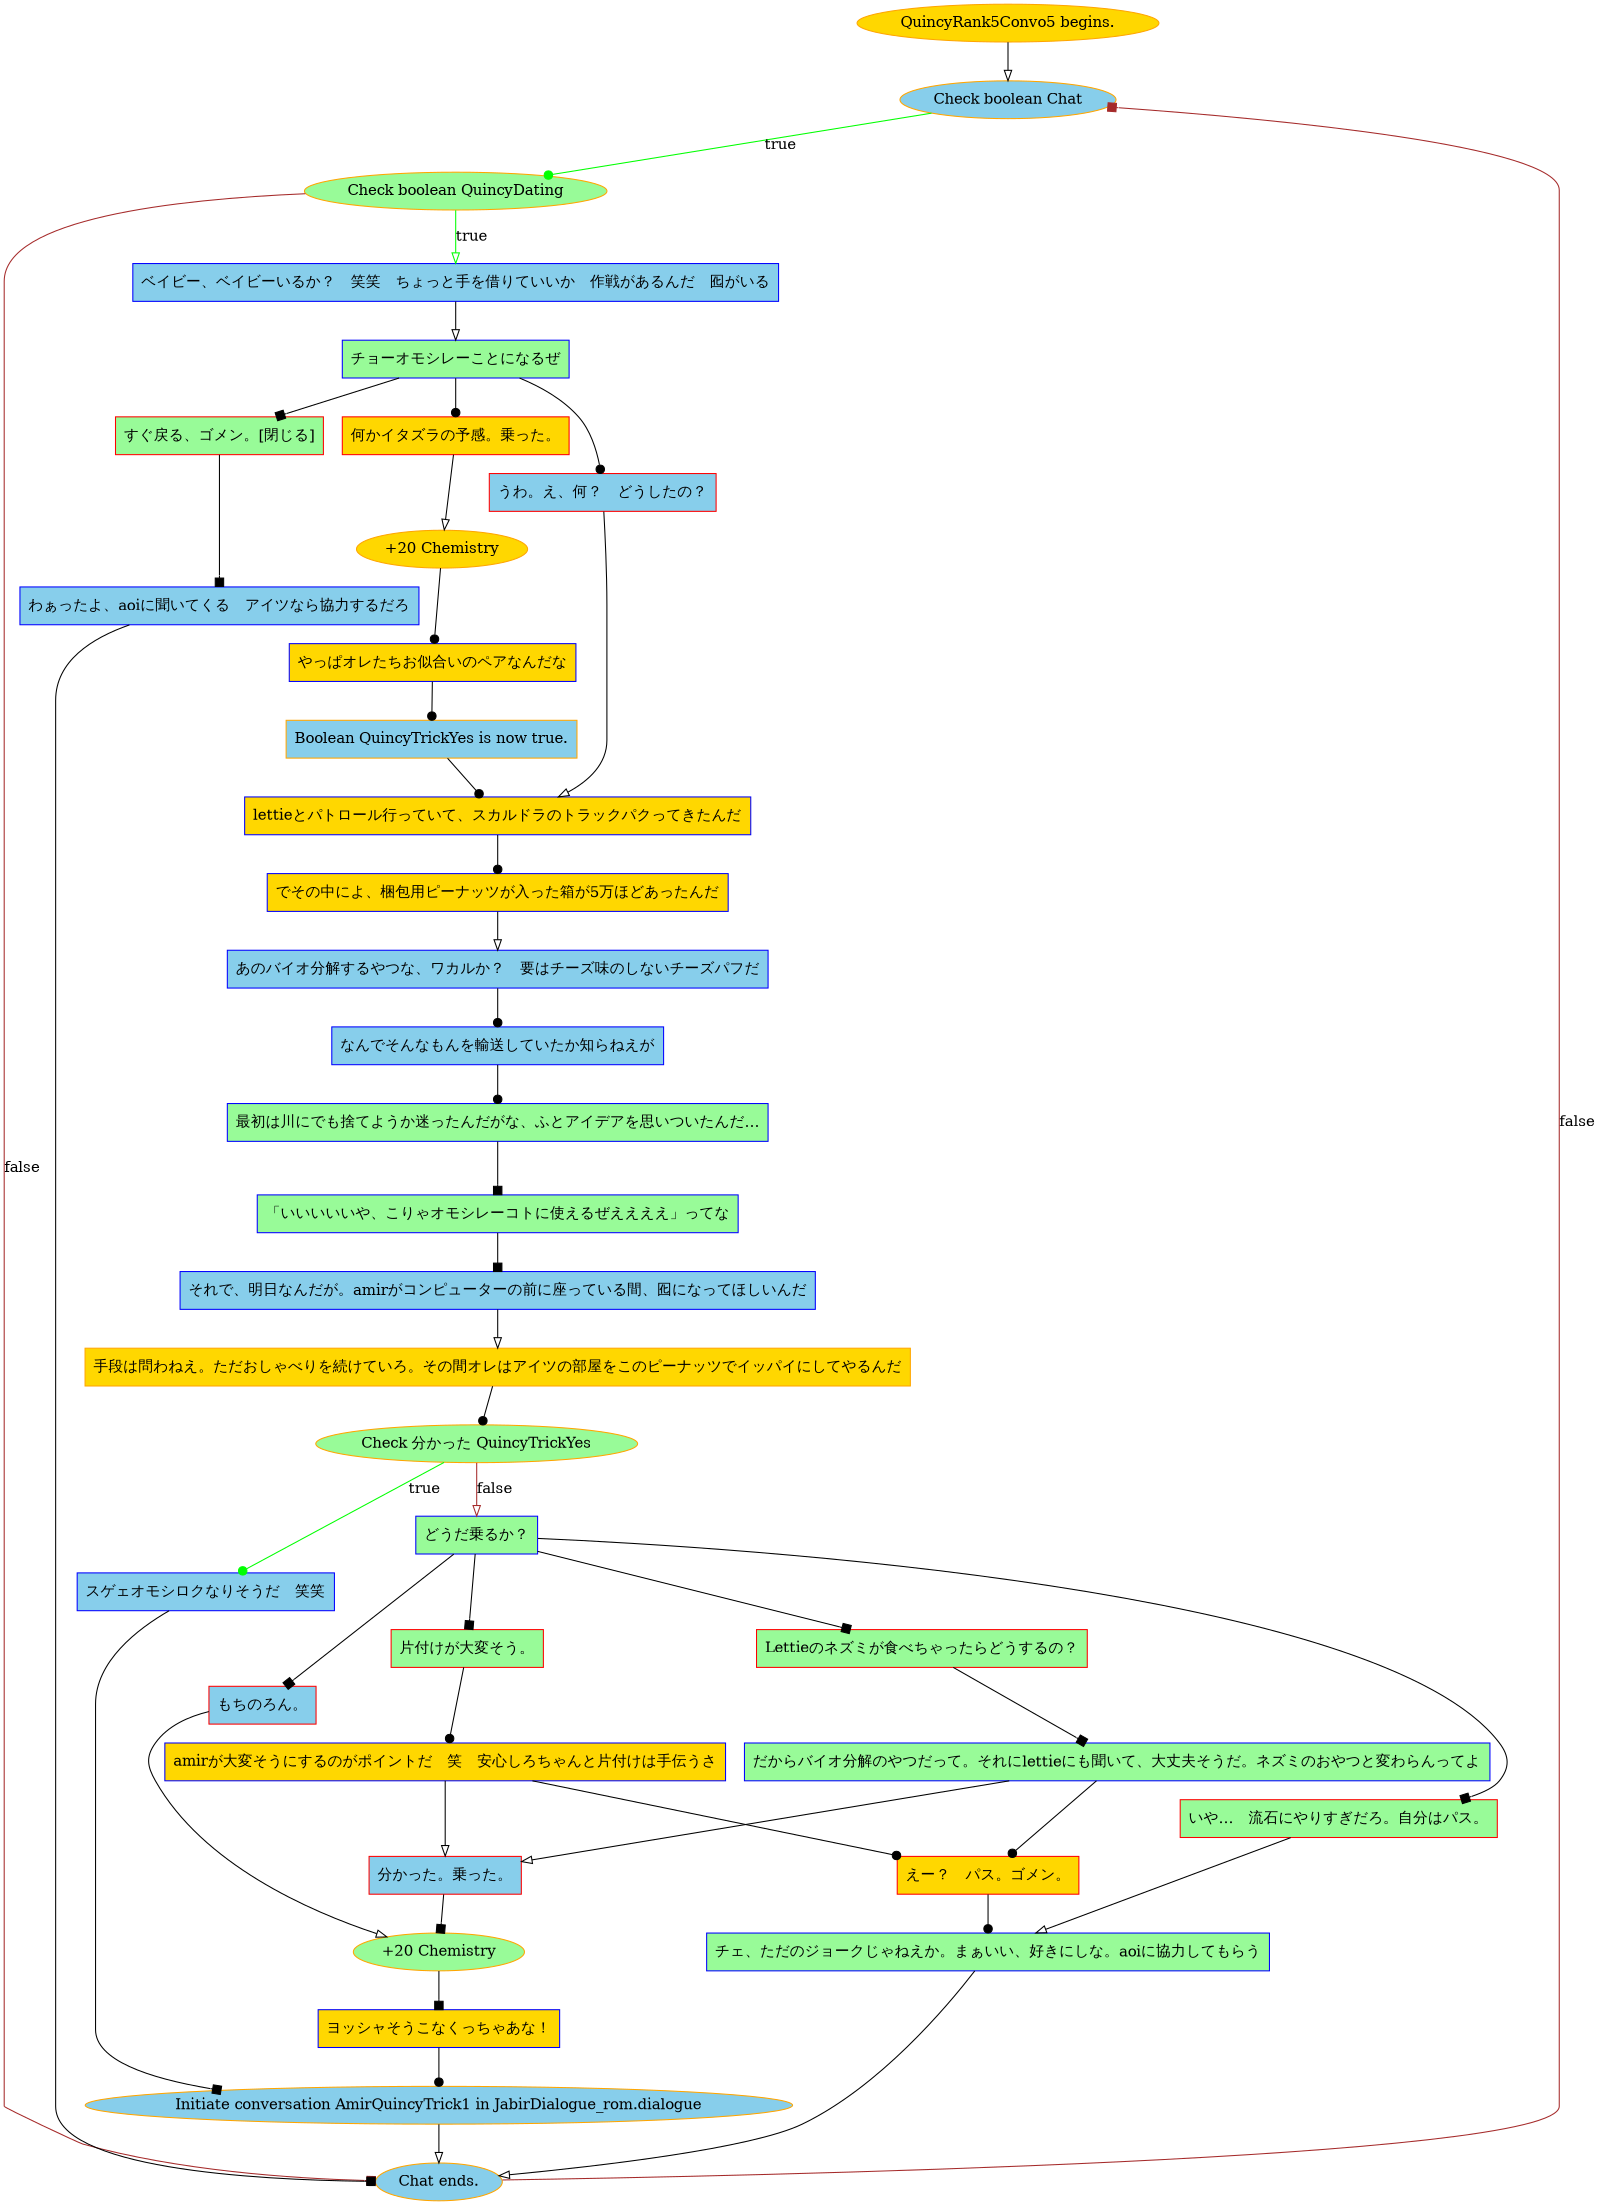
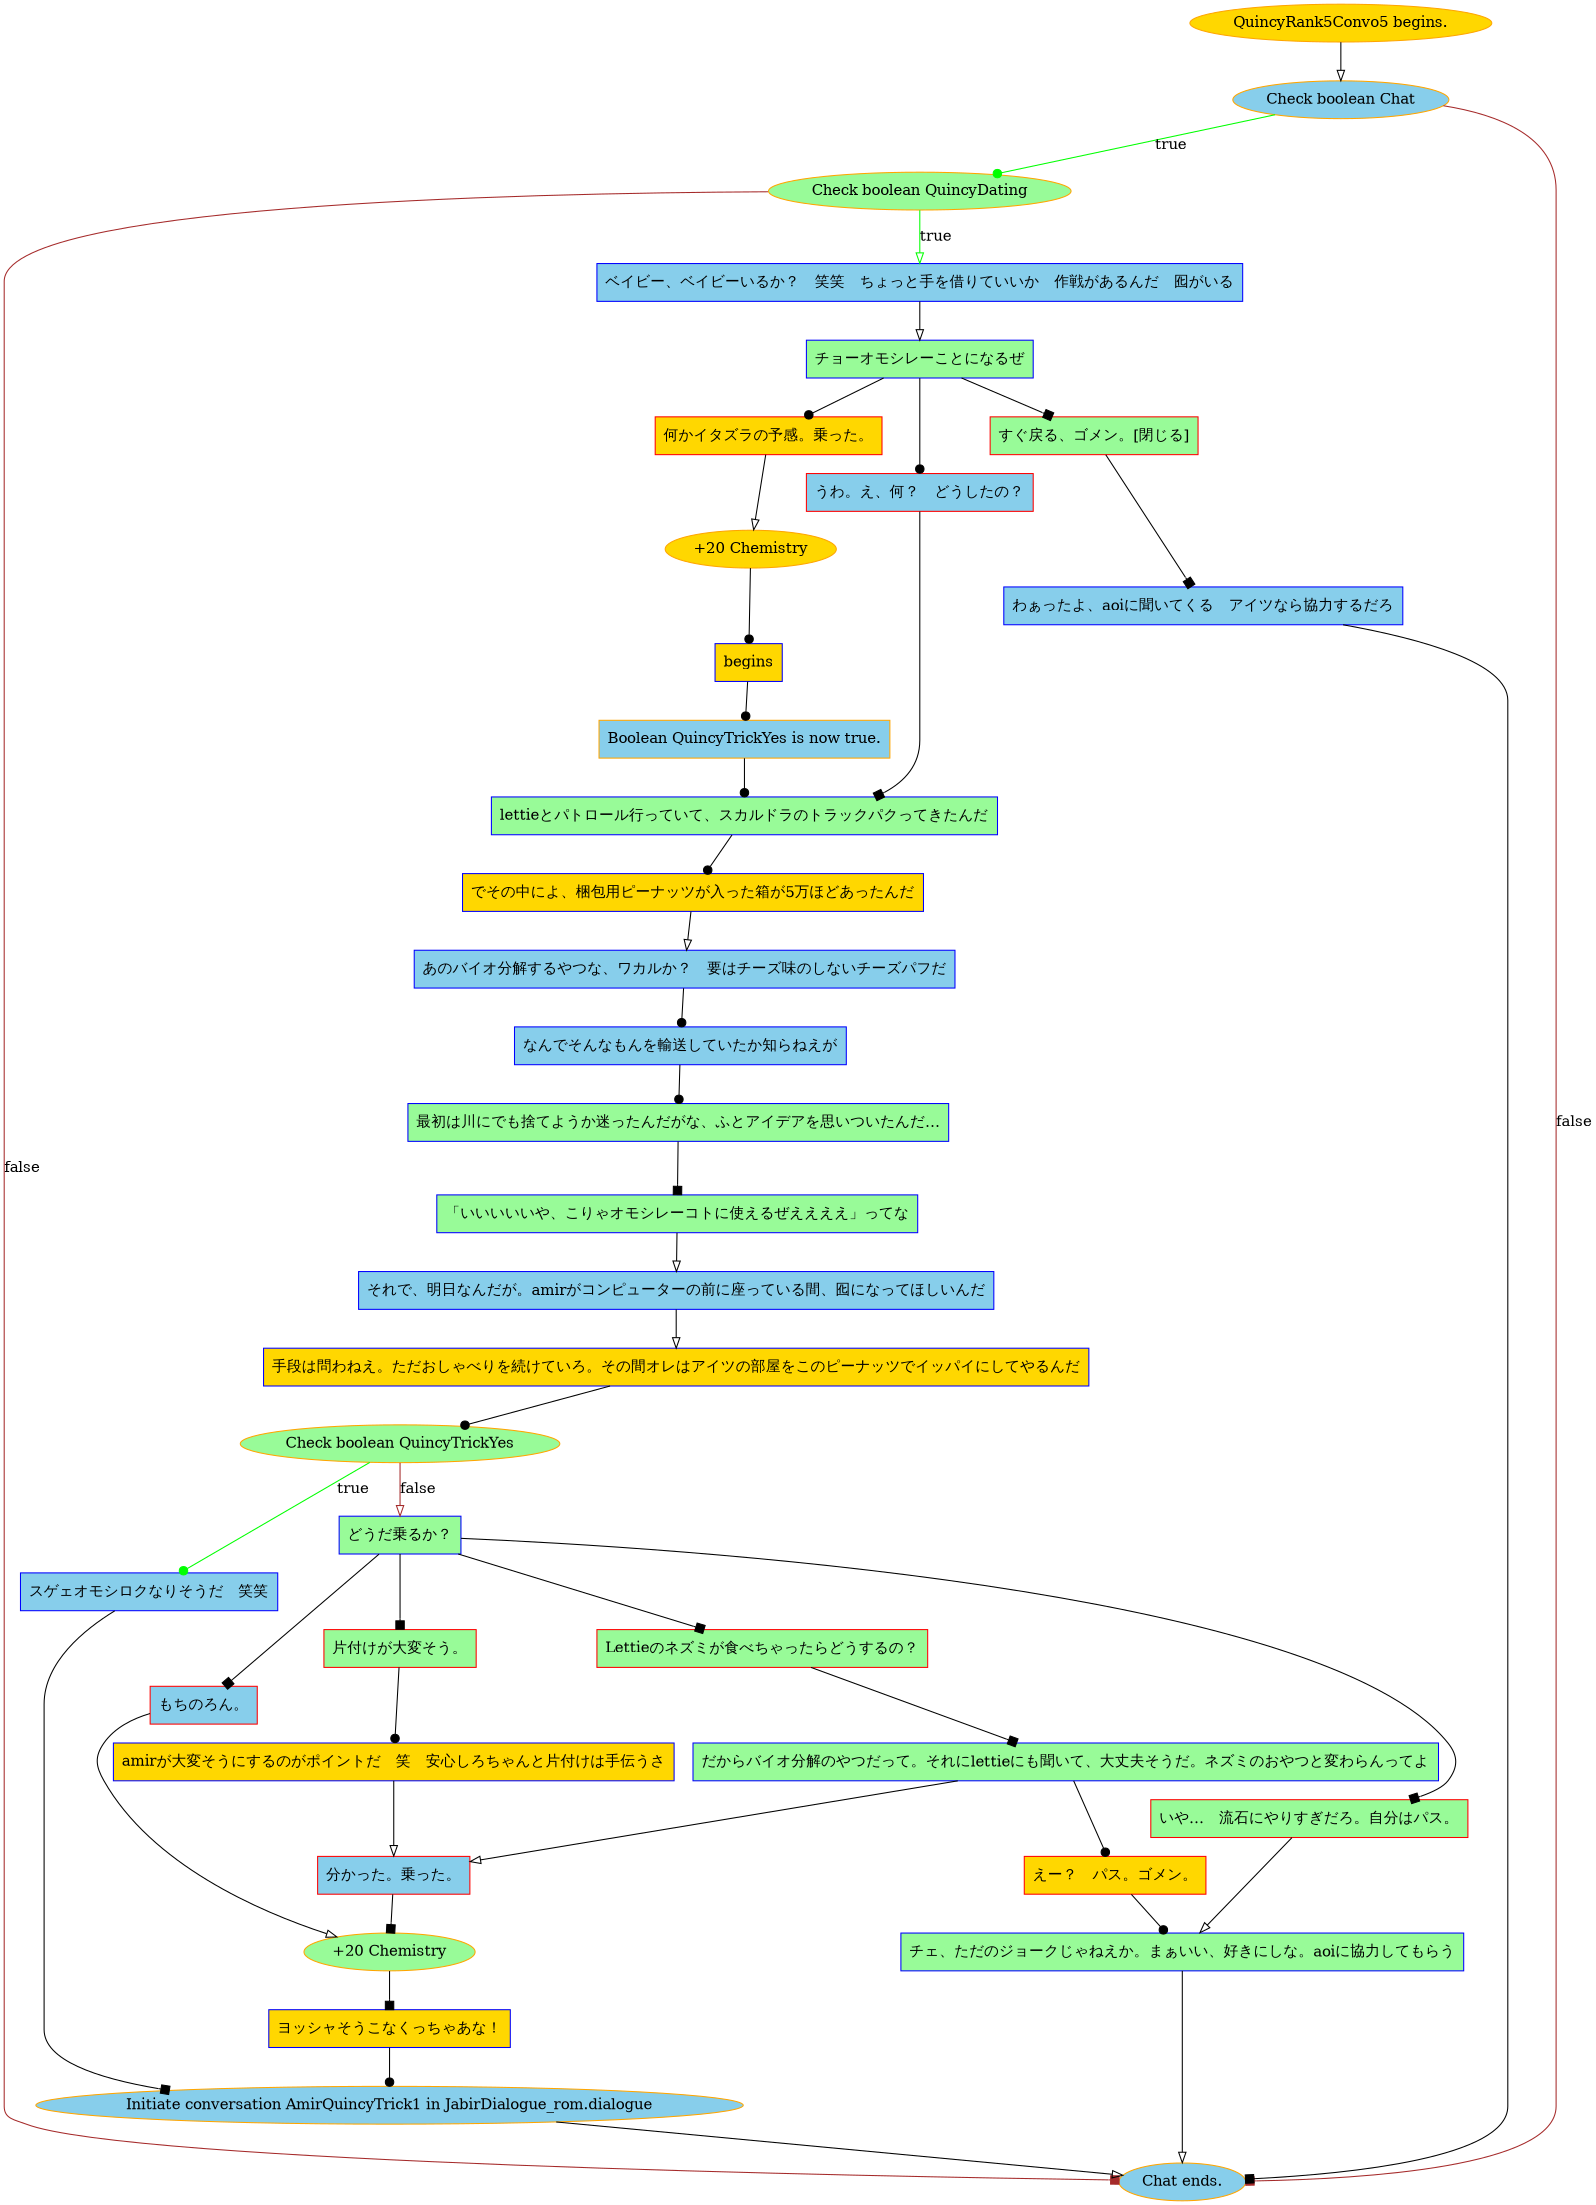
(607, 660) -> (920, 659)
(433, 663) -> (749, 663)
(498, 816) -> (744, 816)
(498, 1247) -> (677, 1247)
(498, 1367) -> (676, 1367)
(477, 1444) -> (400, 1444)
(1559, 1452) -> (1556, 1233)
(712, 1818) -> none
